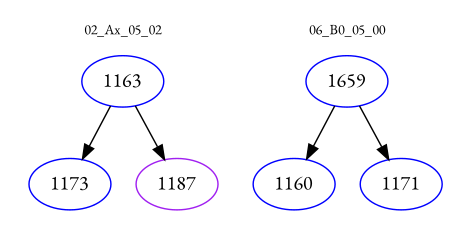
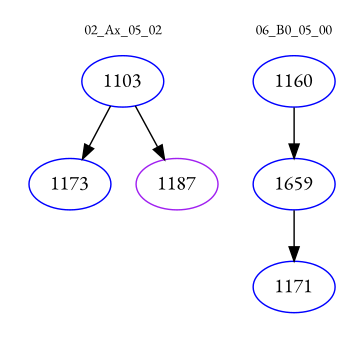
(123, 81) -> (123, 81)
(324, 126) -> (294, 126)
